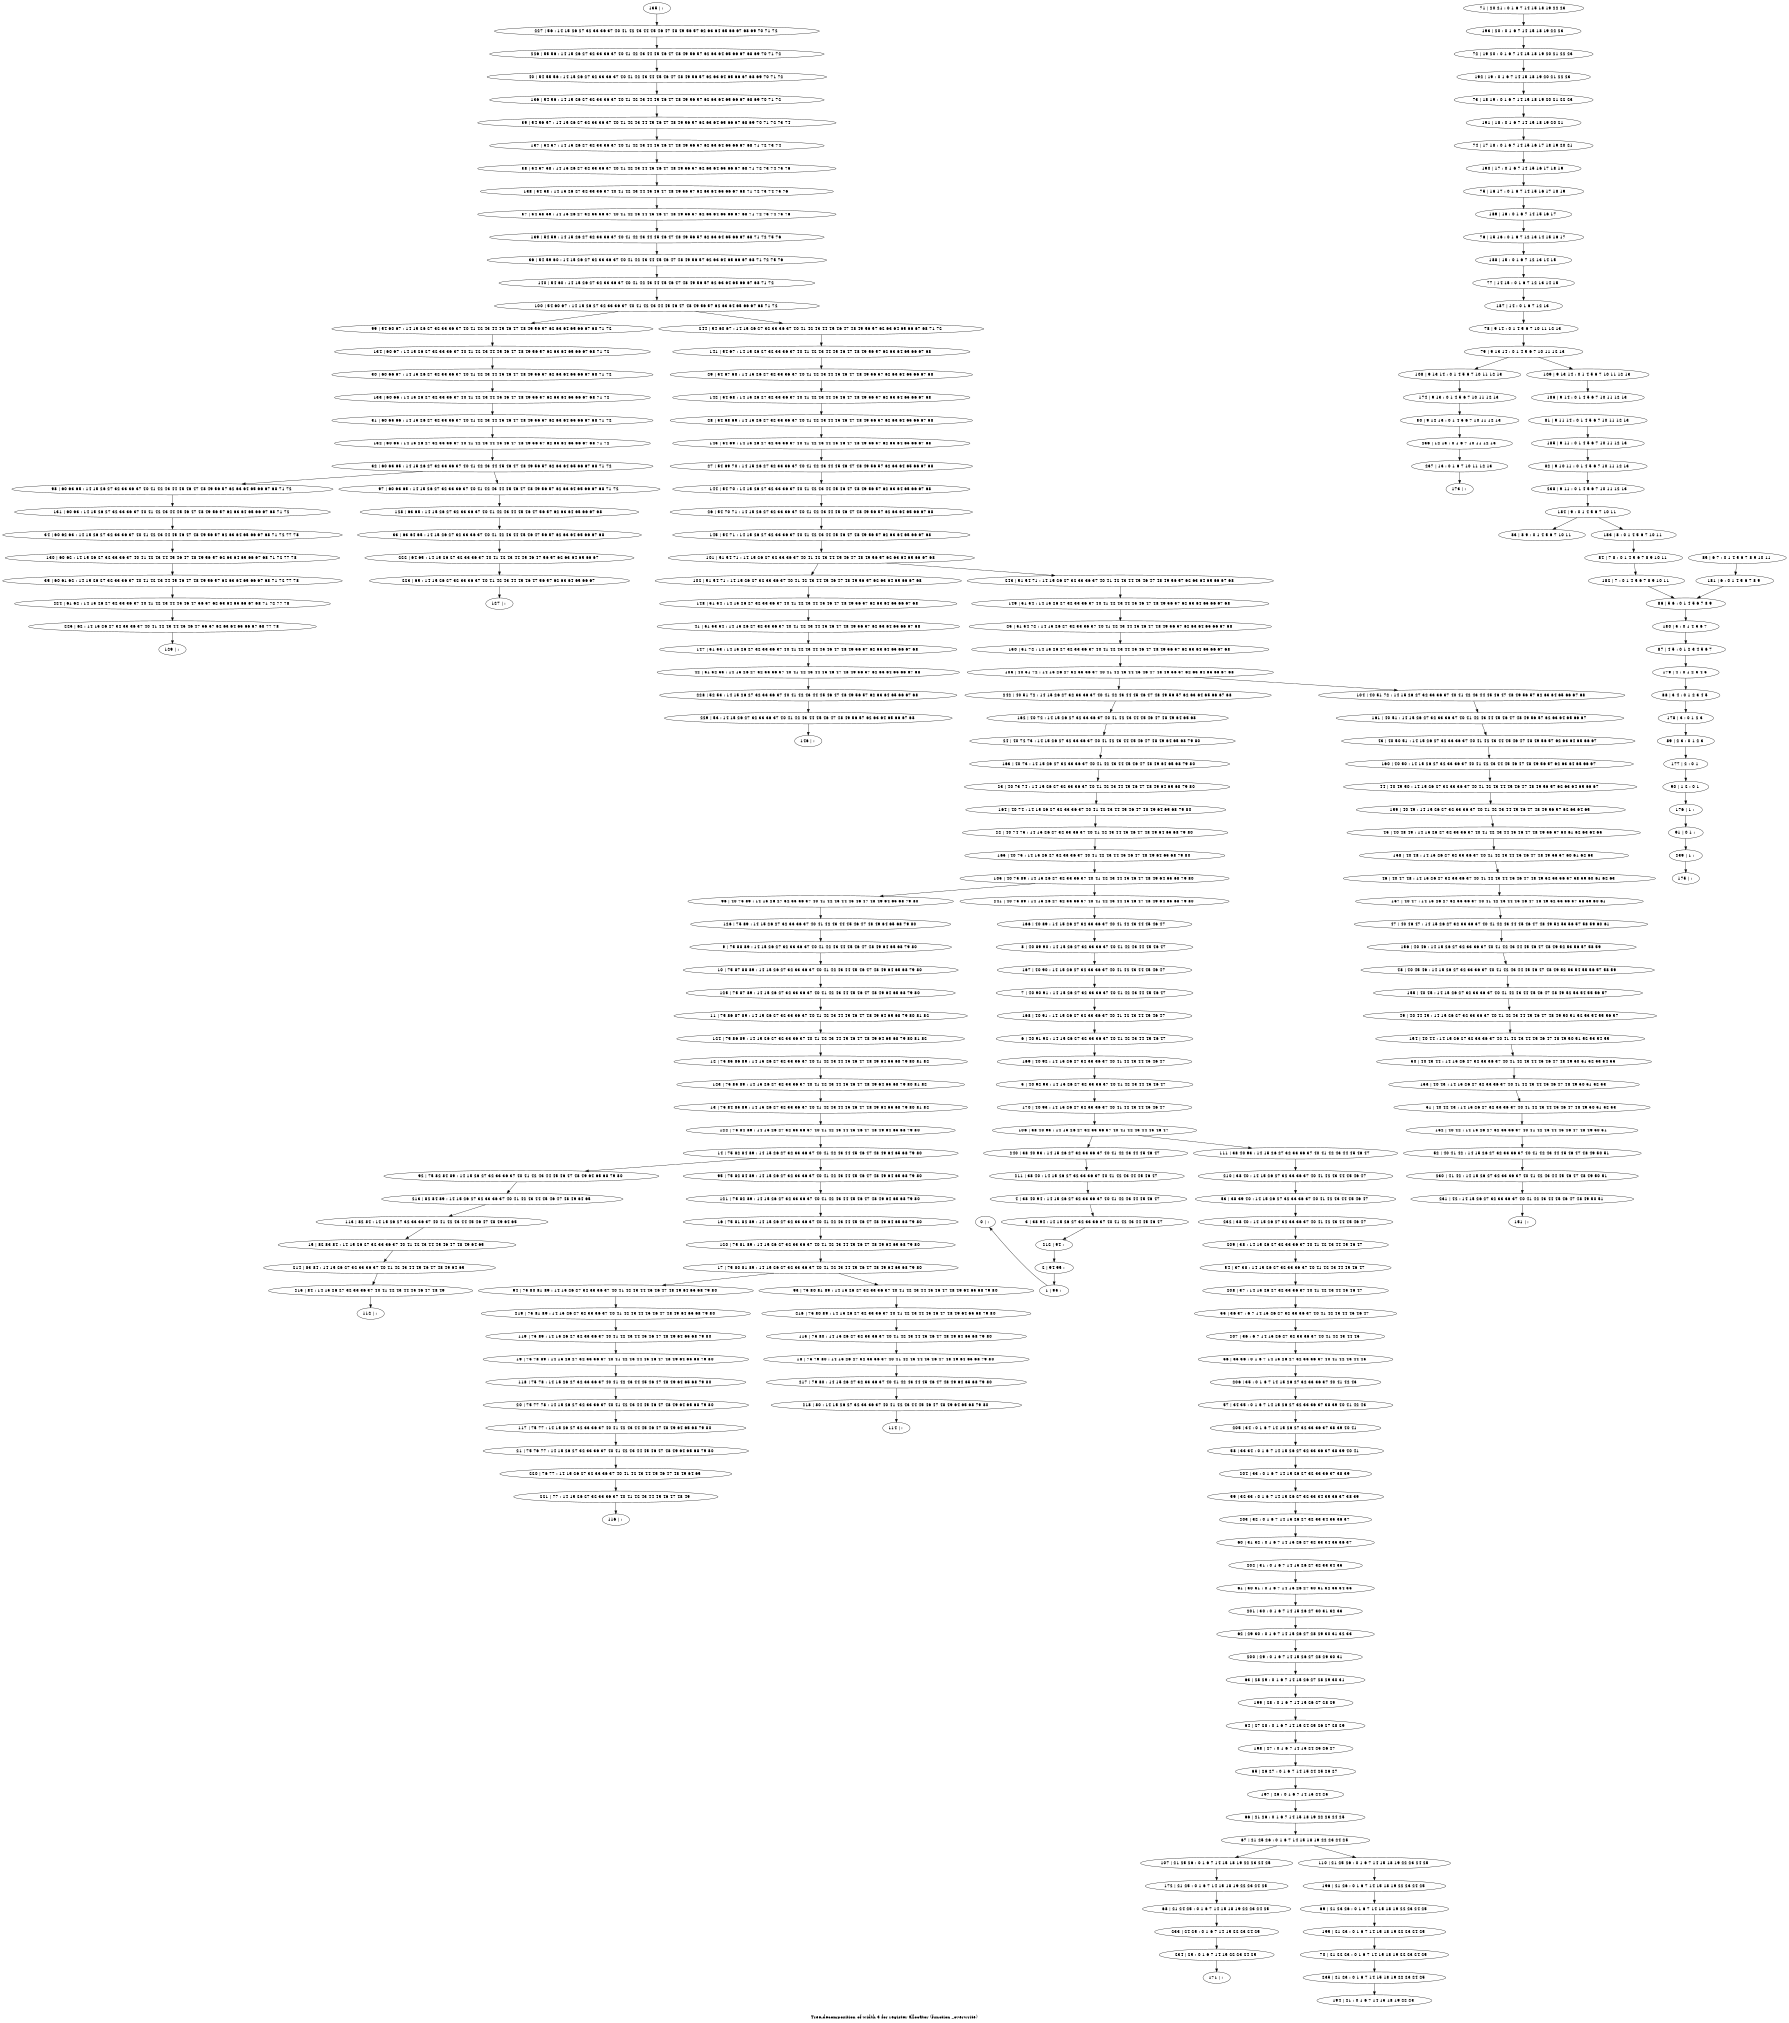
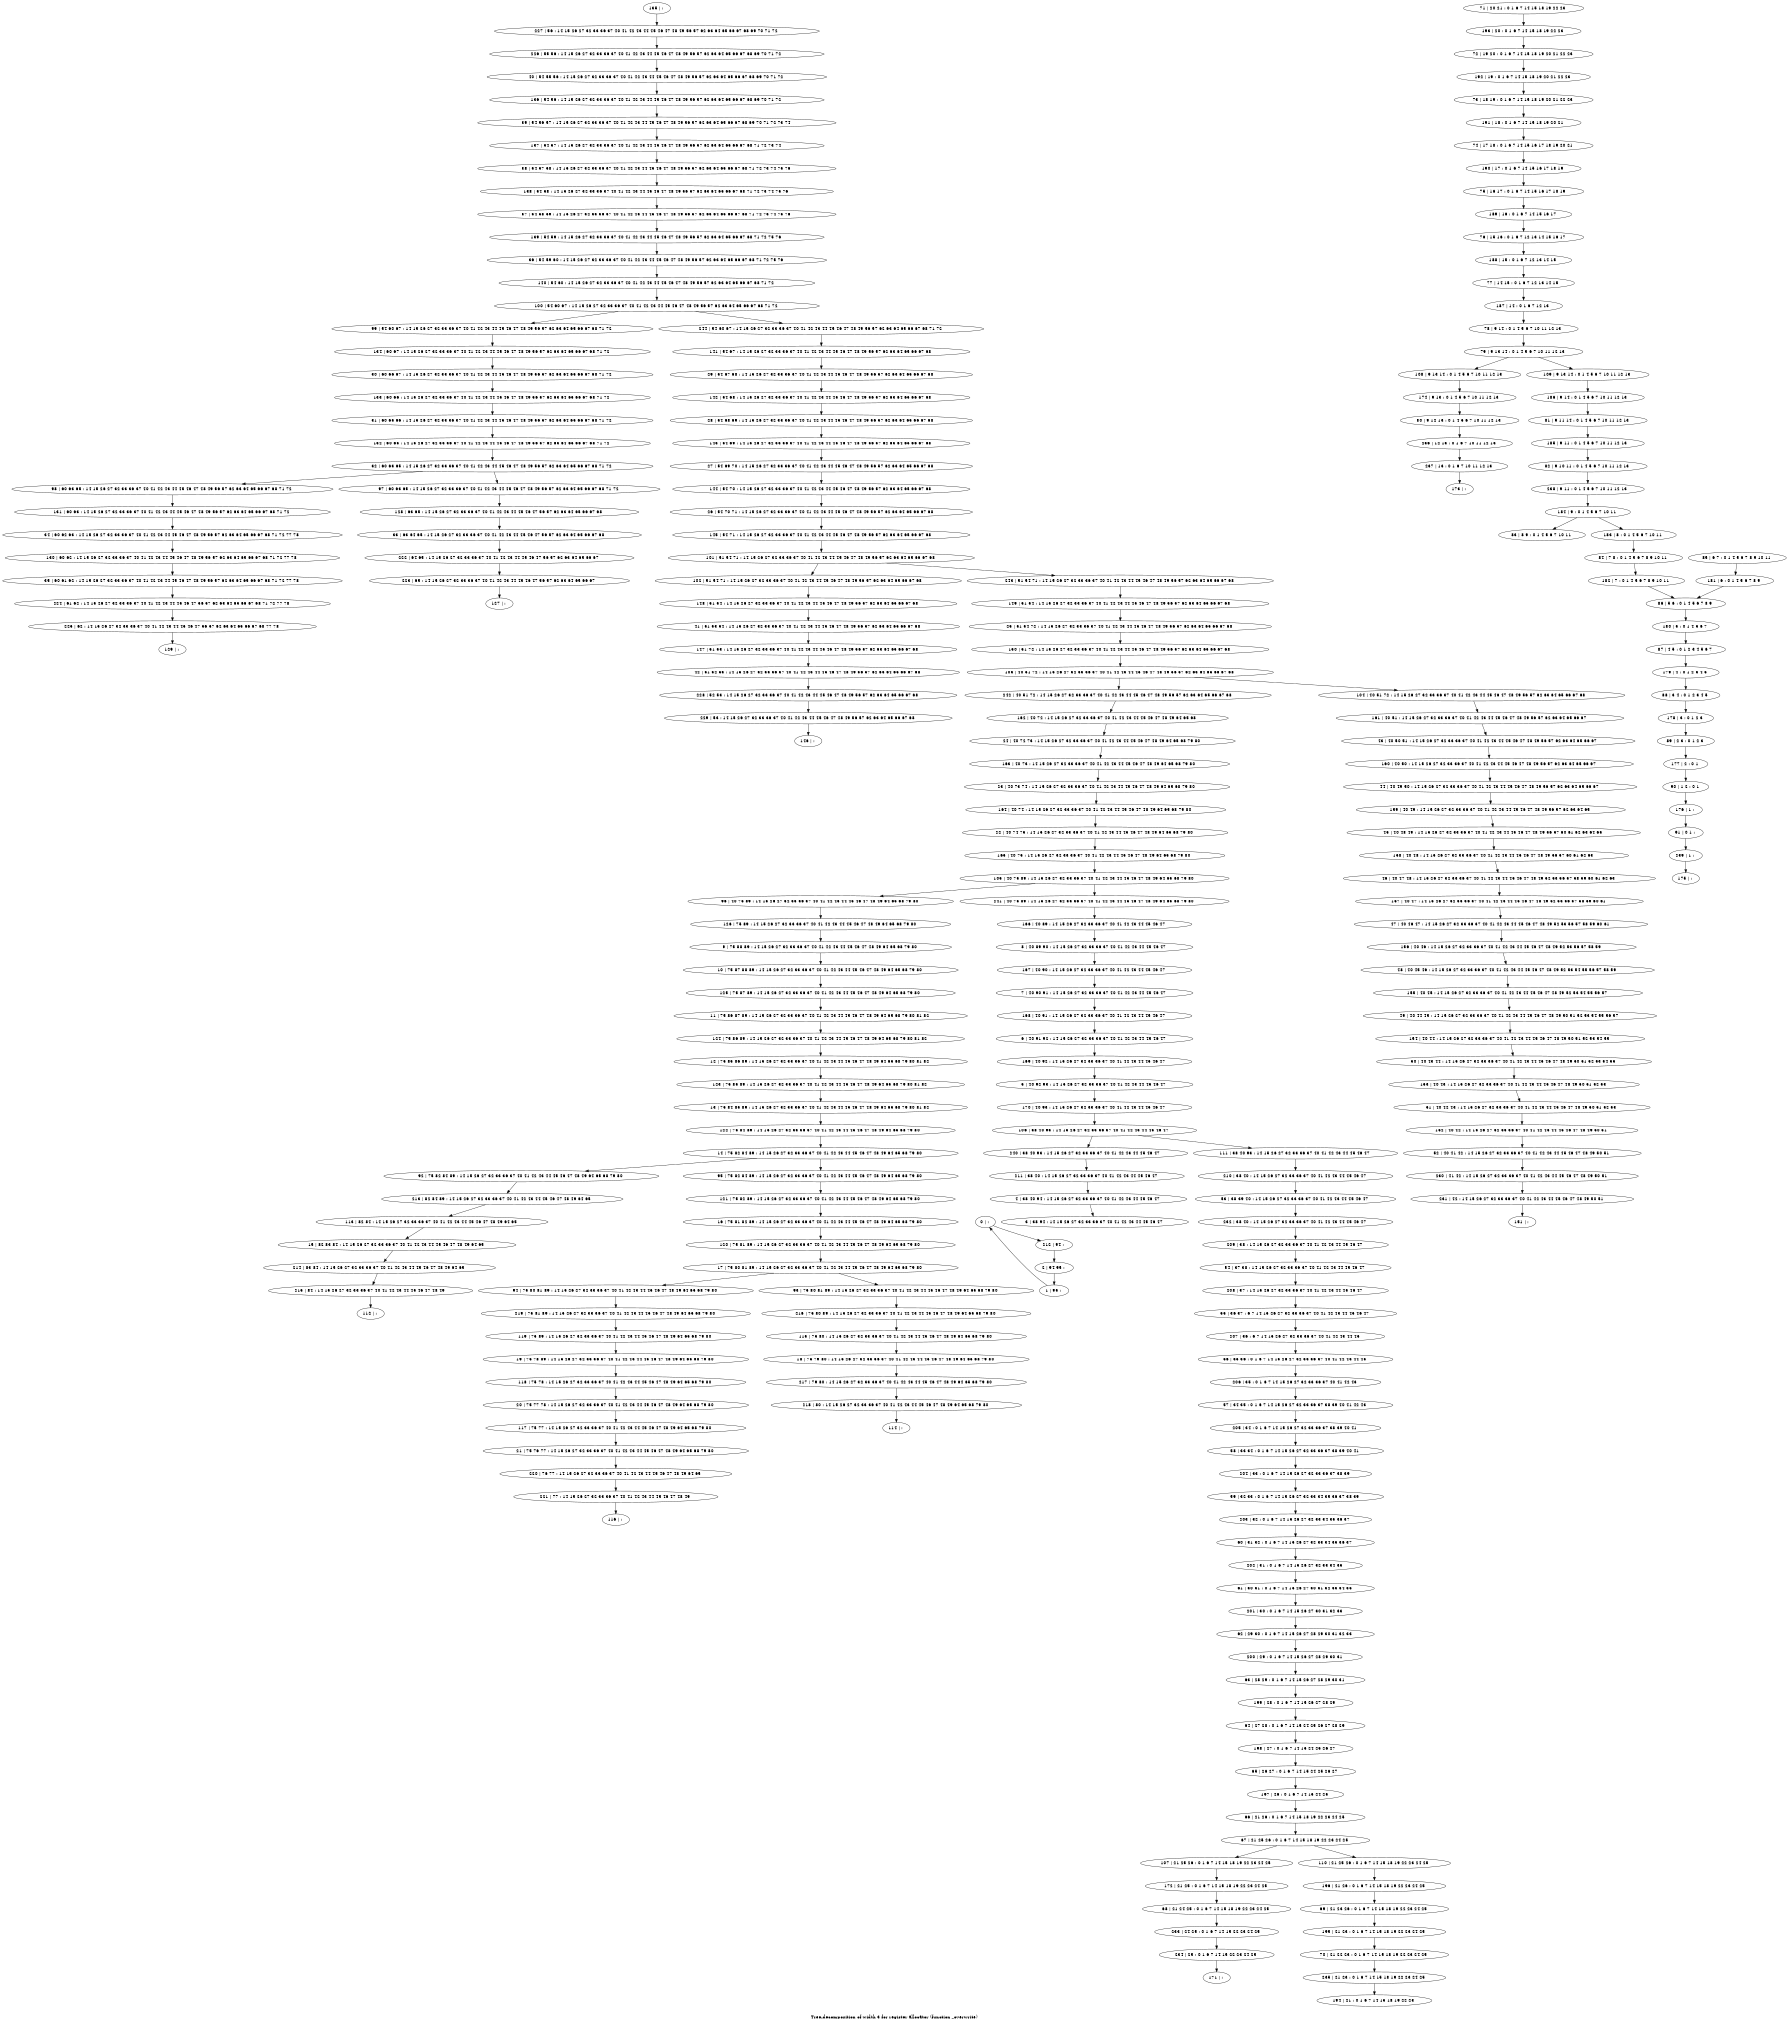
none -> (1588, 407)
(1075, 1233) -> (1015, 1233)
none -> (1296, 1552)
